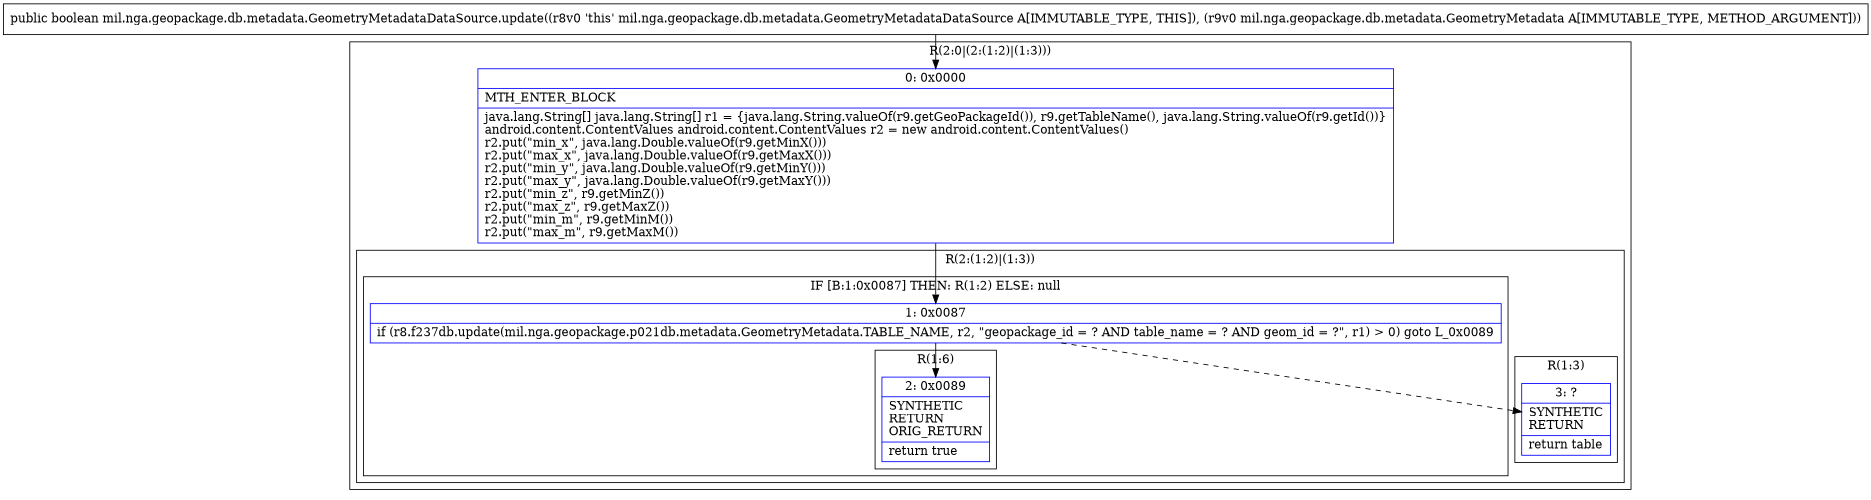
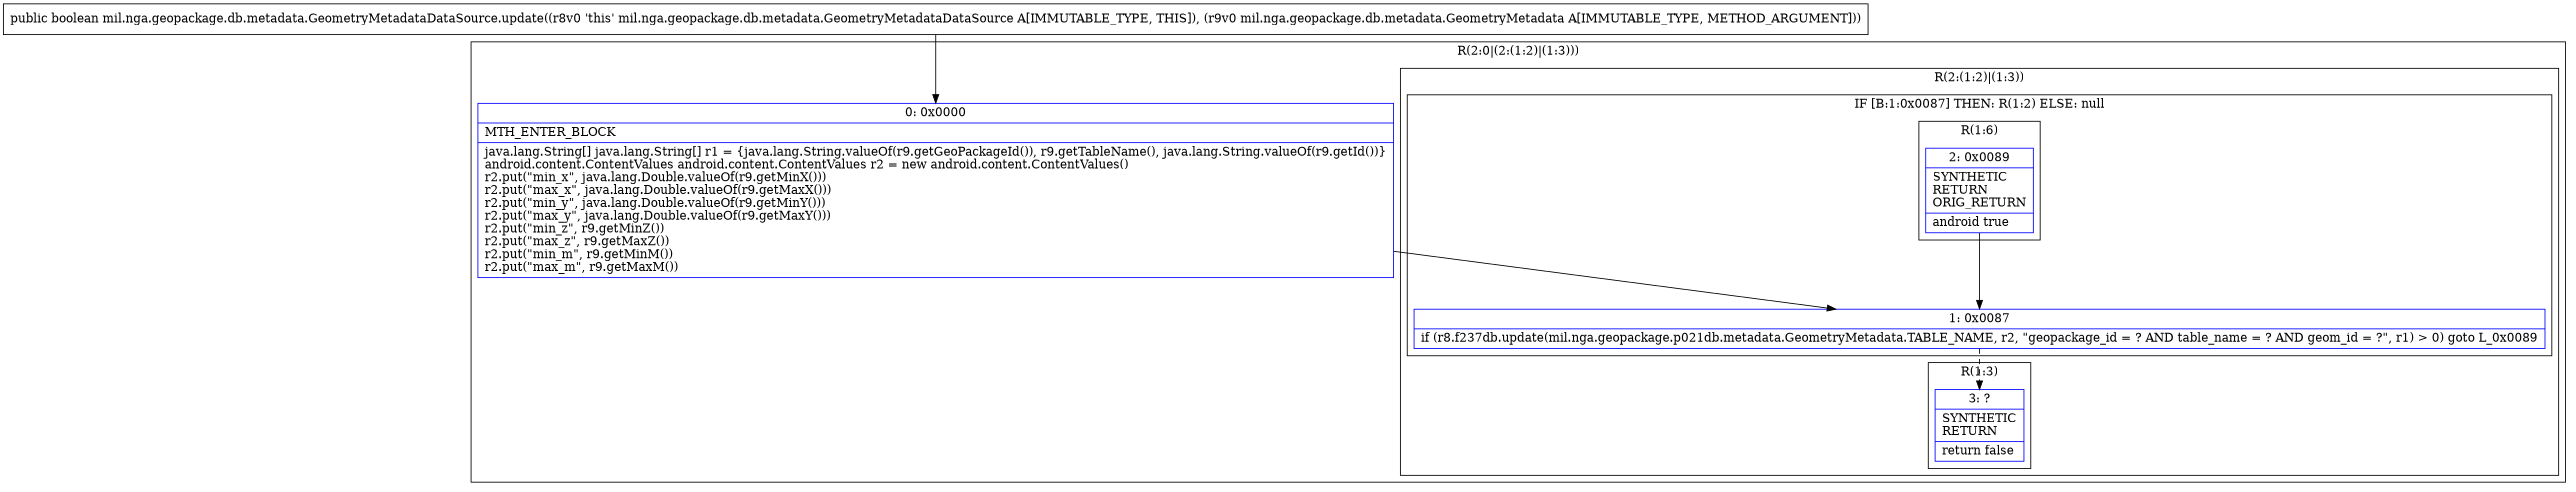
(936, 356) -> (1980, 267)
(1566, 445) -> (1978, 451)
(923, 451) -> (1971, 223)
